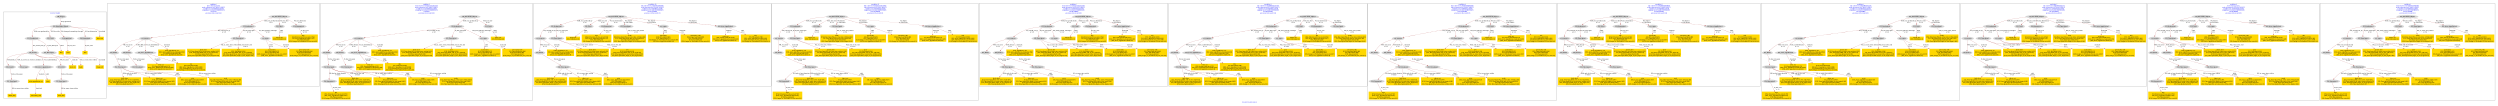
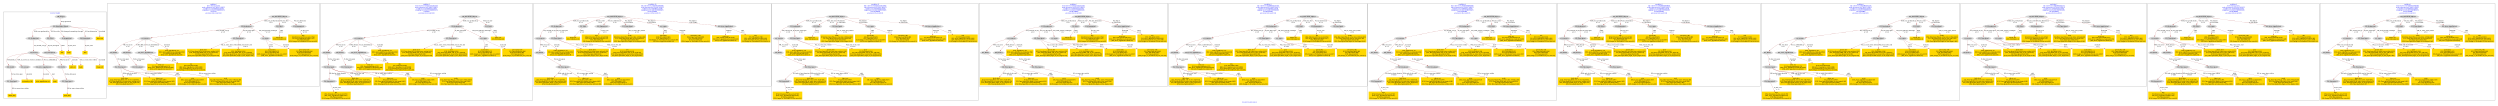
(36, 88) -> (26, 74)
